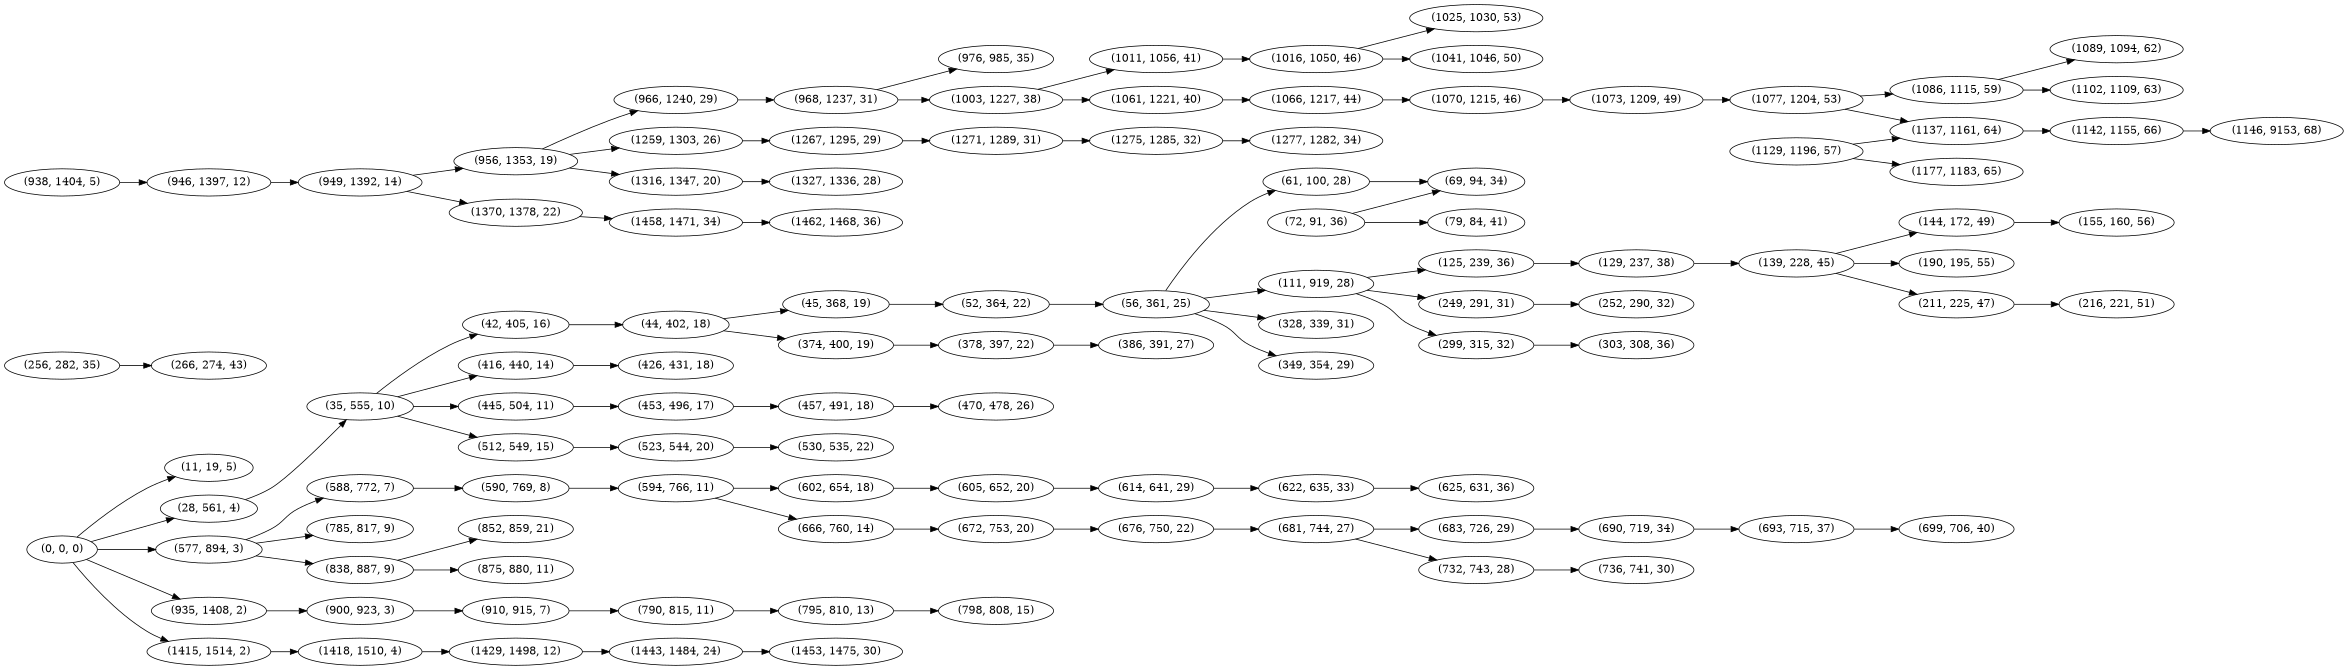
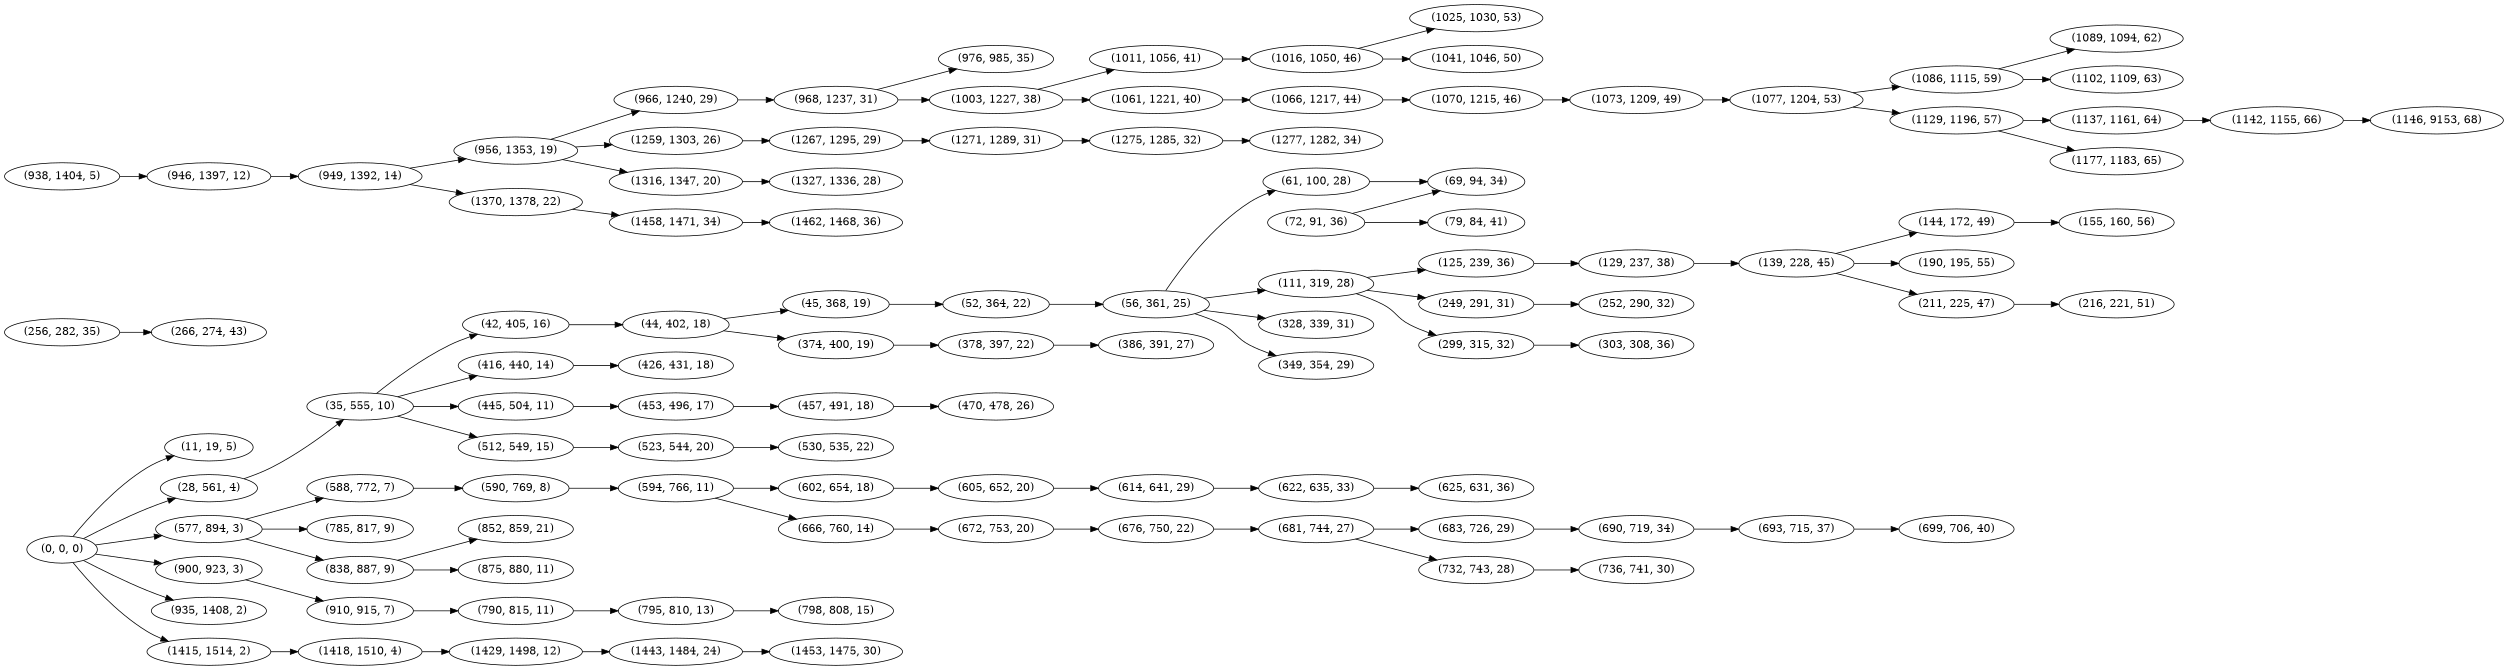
(1873, 115) -> (1873, 110)
(1316, 284) -> (1316, 284)
(283, 611) -> (125, 558)
